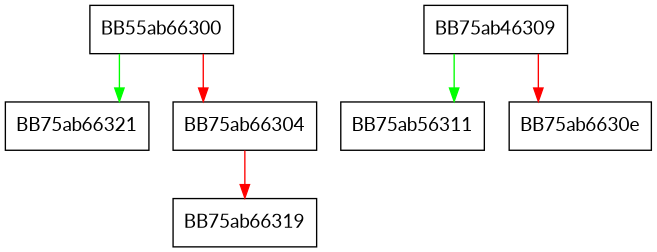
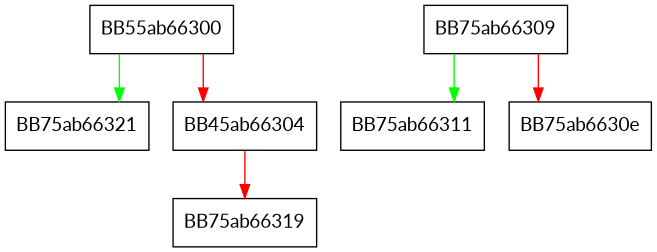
(496, 30) -> (496, 30)
(245, 126) -> (245, 126)
(413, 126) -> (413, 126)
